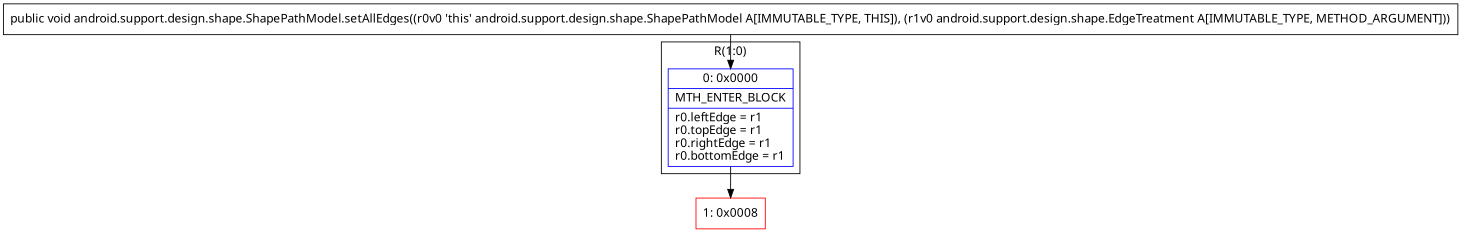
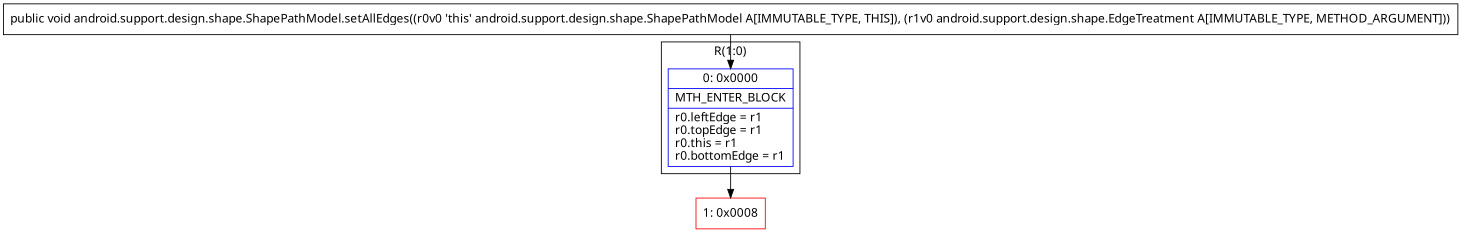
(723, 143) -> (706, 143)
